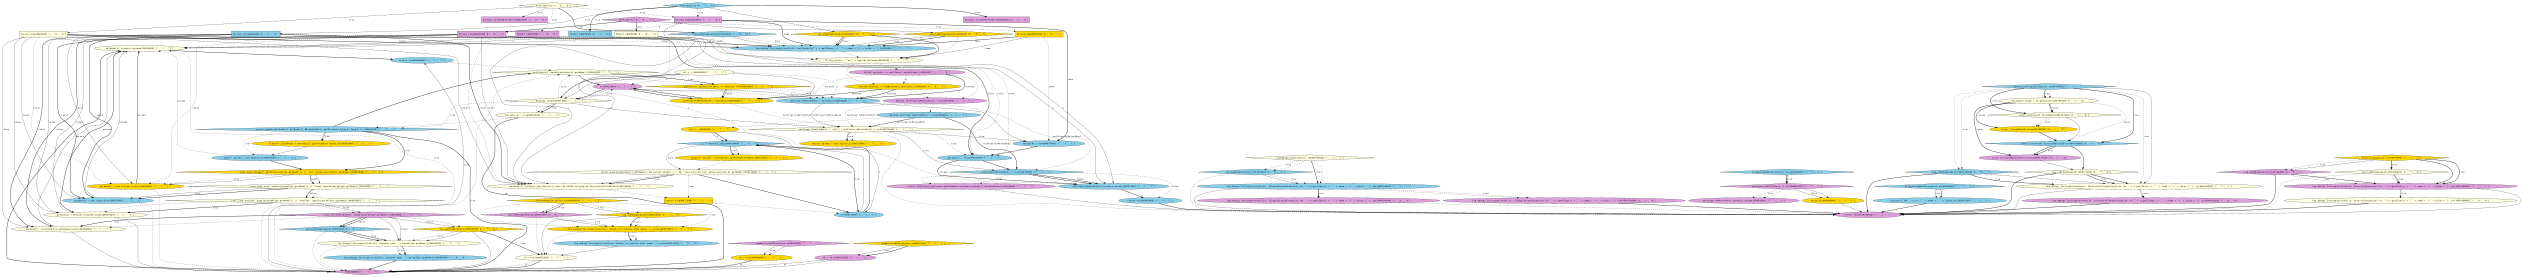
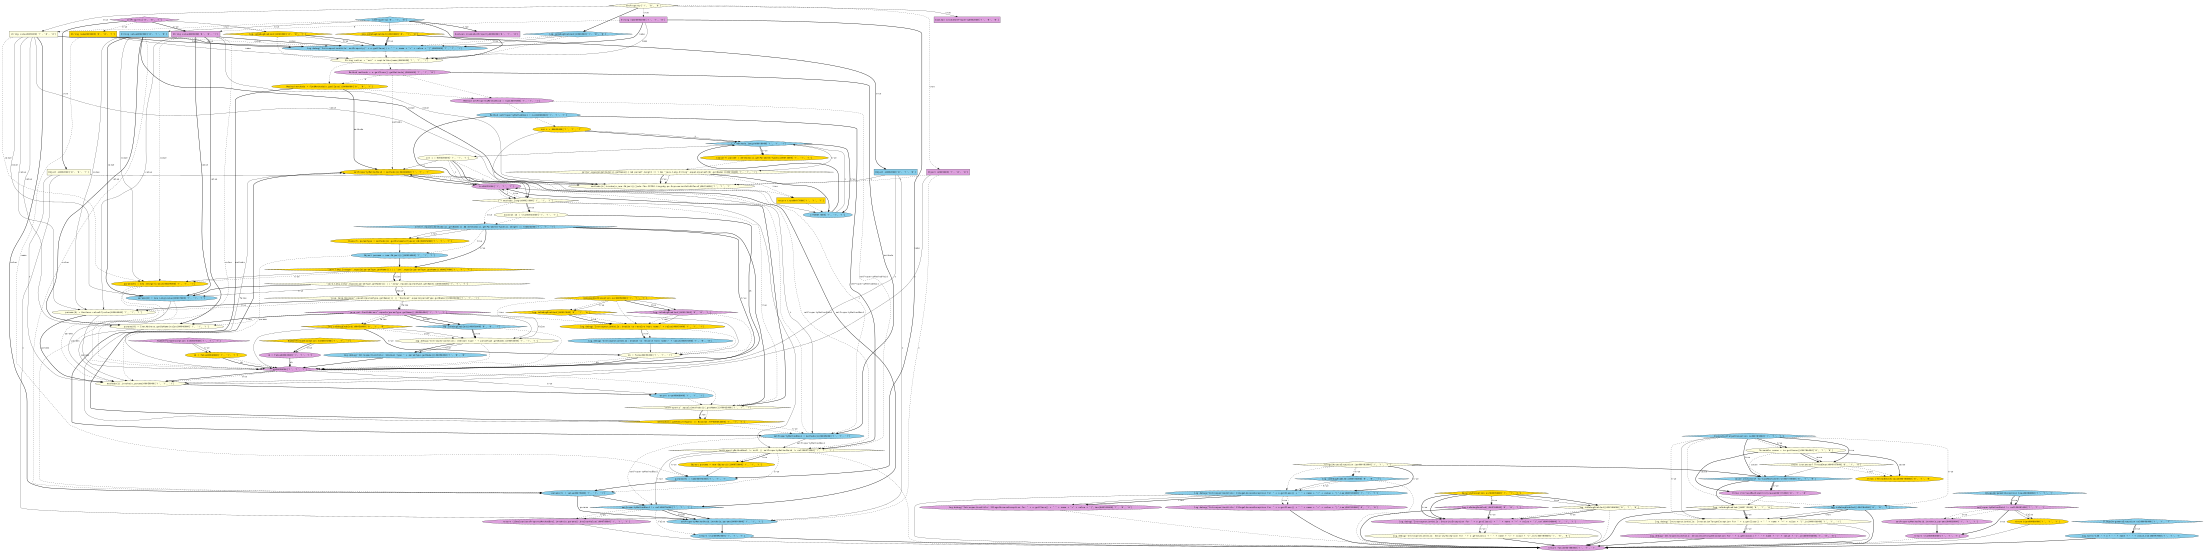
(698, 12) -> (212, 26)
(949, 109) -> (715, 471)
(138, 118) -> (97, 322)
(2047, 136) -> (1585, 467)
none -> (604, 151)
none -> (1937, 536)
